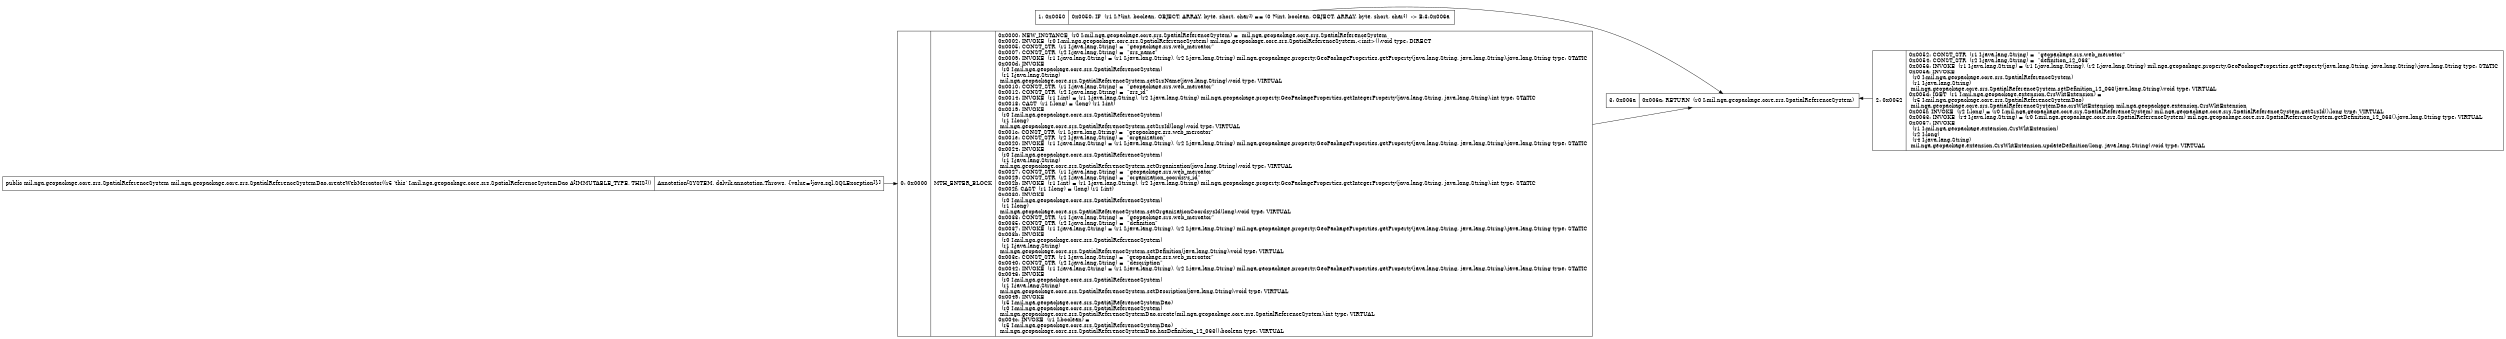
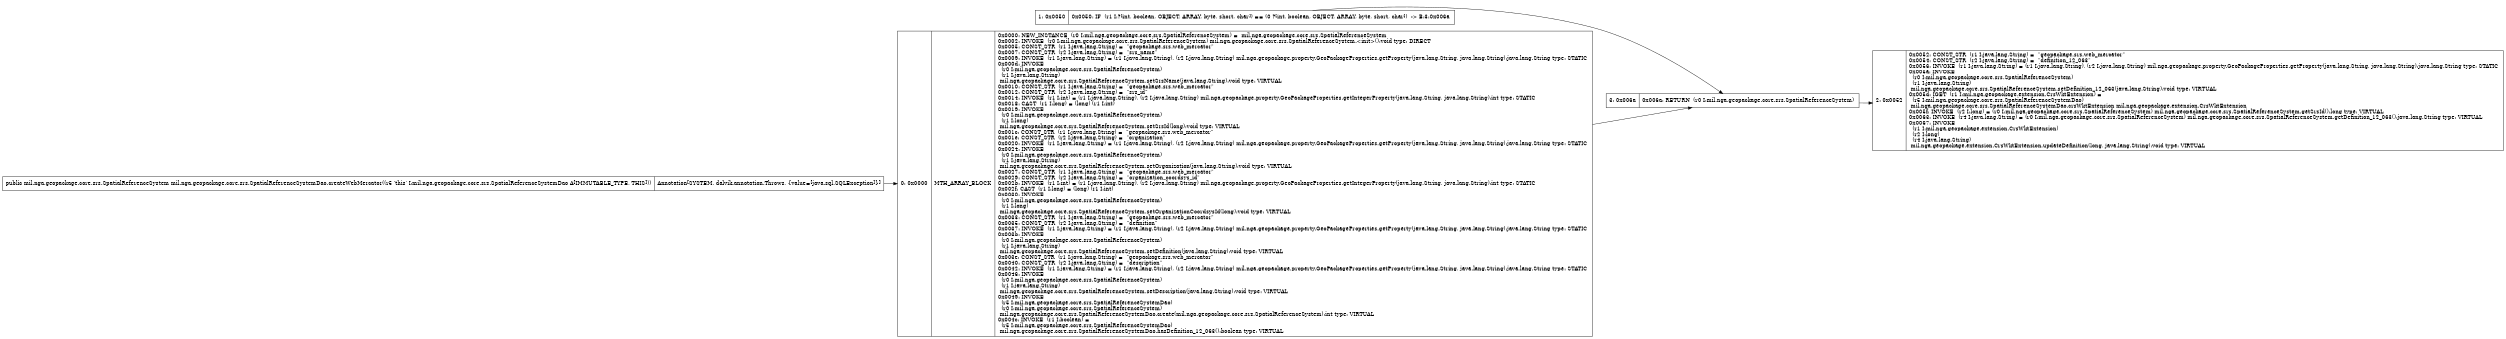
(1868, 98) -> (1864, 103)
(963, 183) -> (963, 183)
